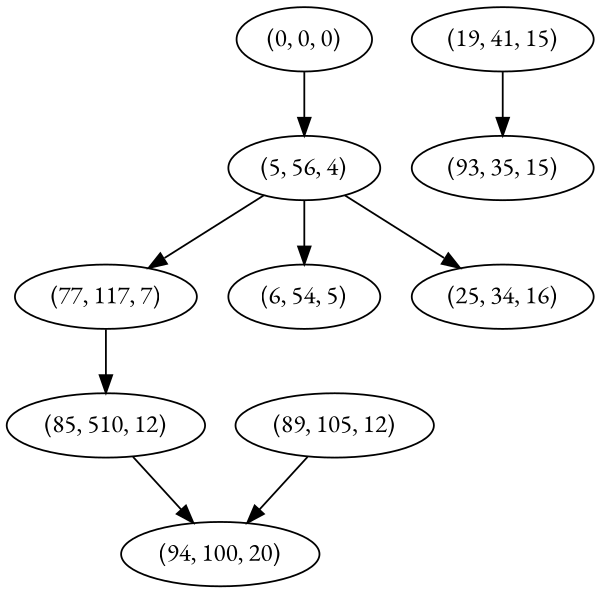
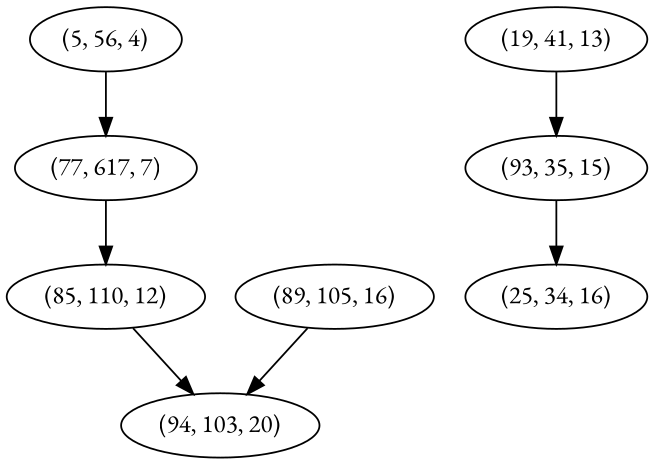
(304, 39) -> none
(503, 39) -> (556, 39)
(395, 227) -> (556, 224)
(106, 297) -> (106, 168)
(304, 297) -> none
(106, 425) -> (106, 297)
(335, 425) -> (335, 297)
(220, 554) -> (220, 425)
